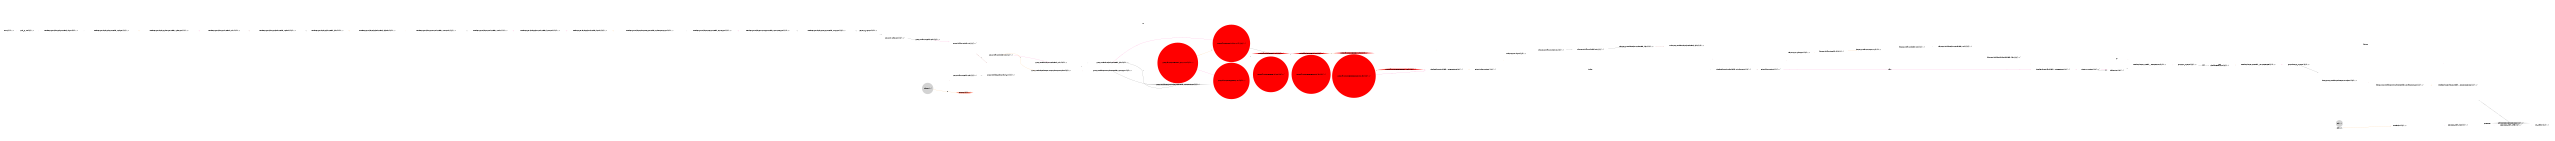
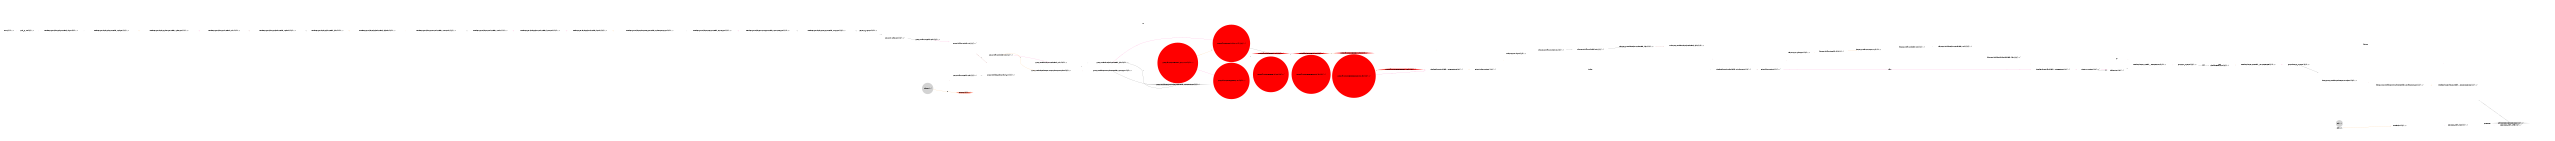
(2542, 125) -> none
